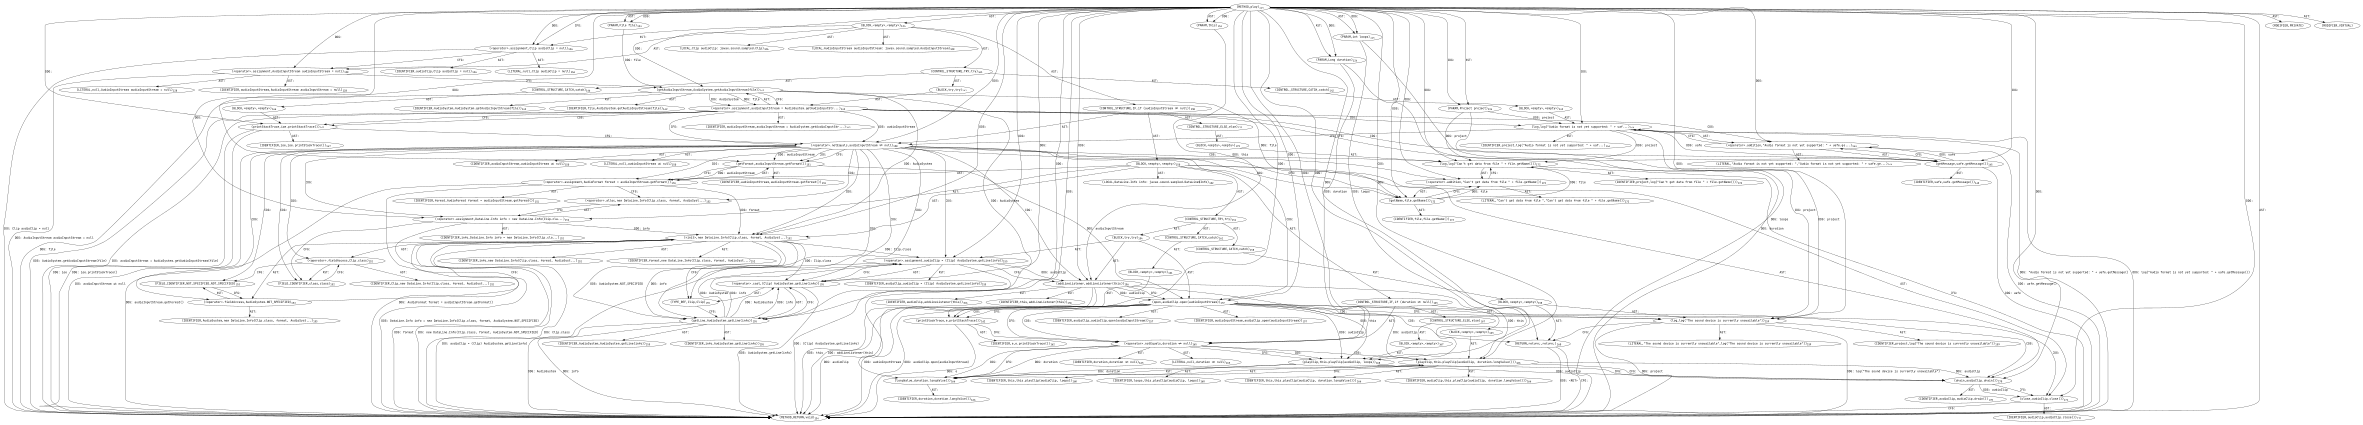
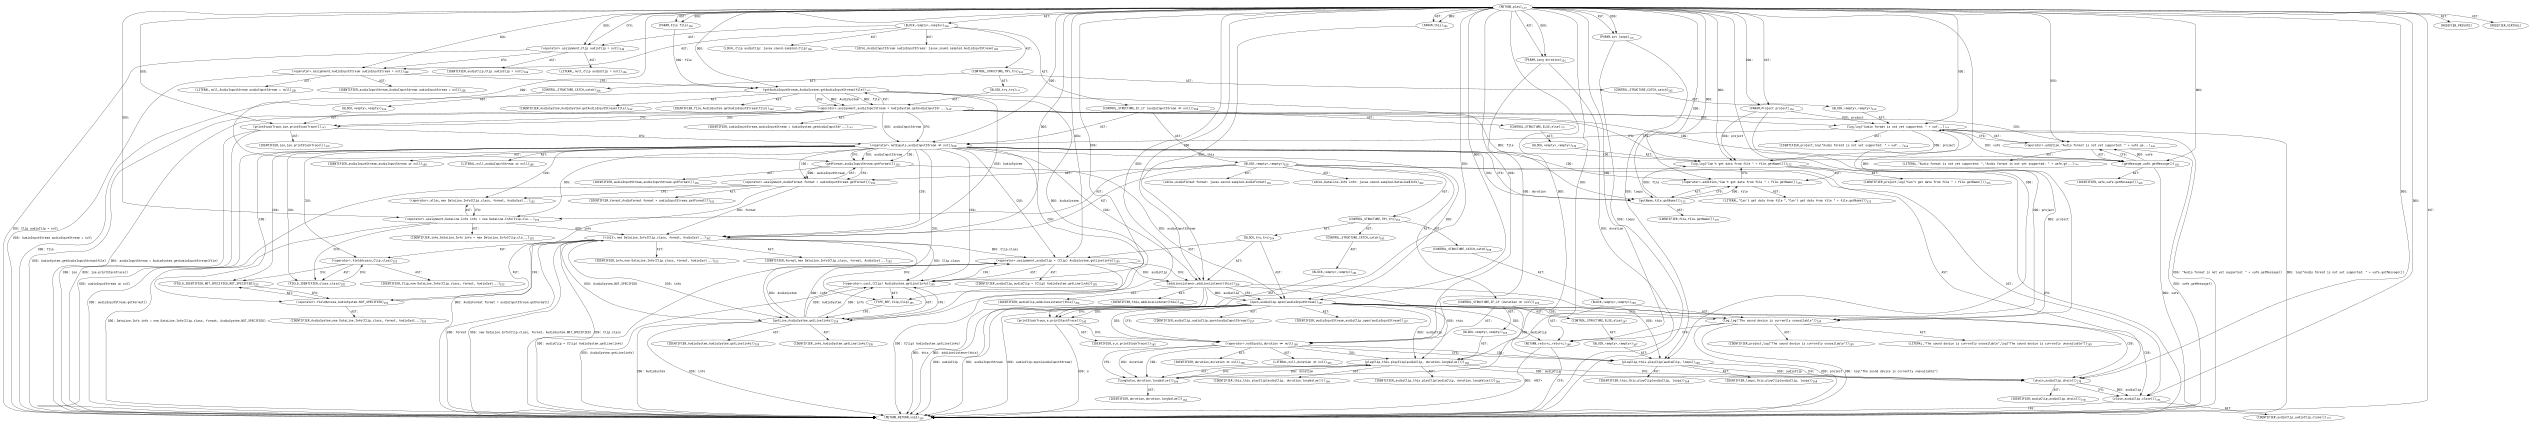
none -> (1217, 183)
